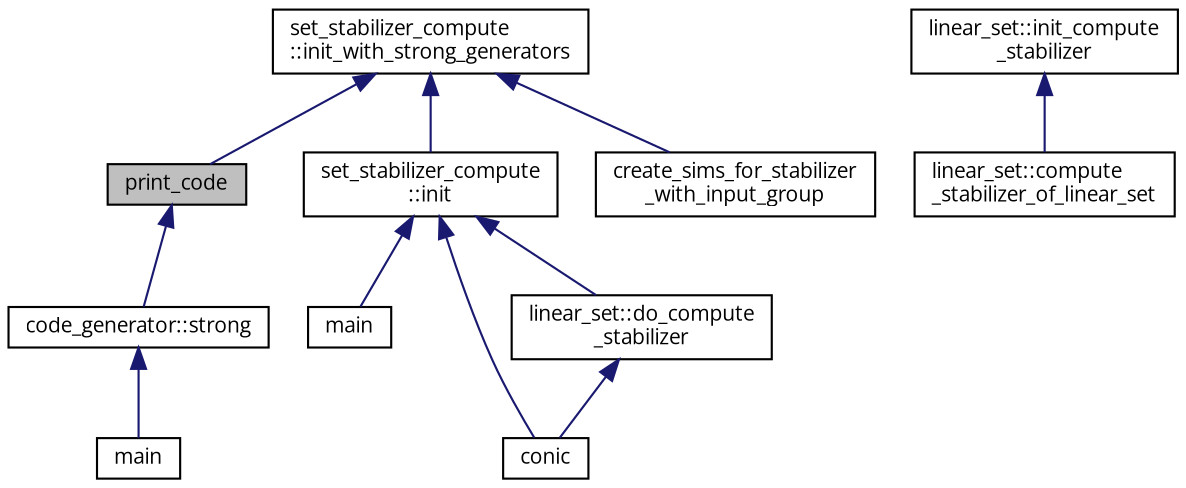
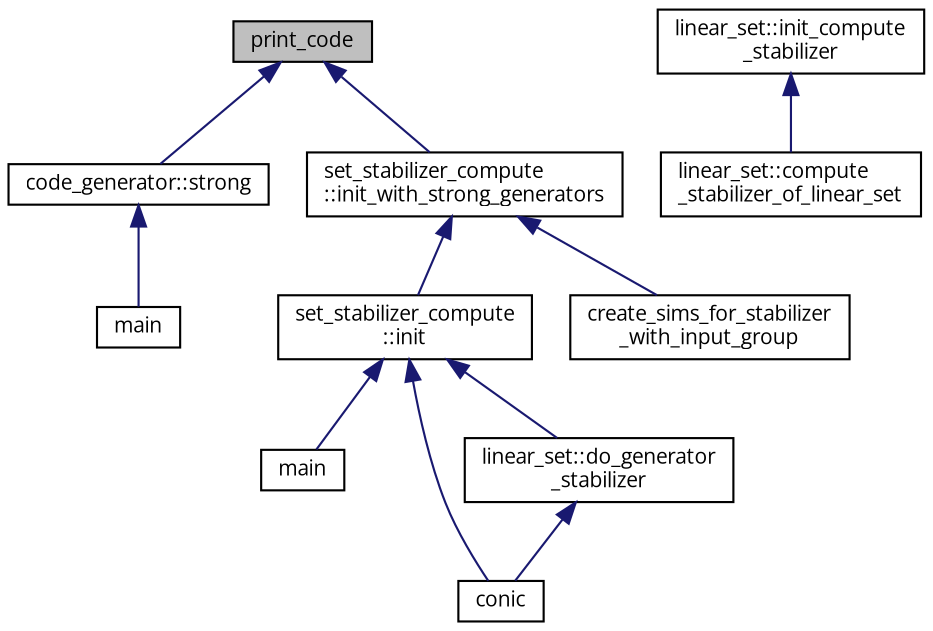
(283, 124) -> (386, 115)
(642, 327) -> (599, 470)
